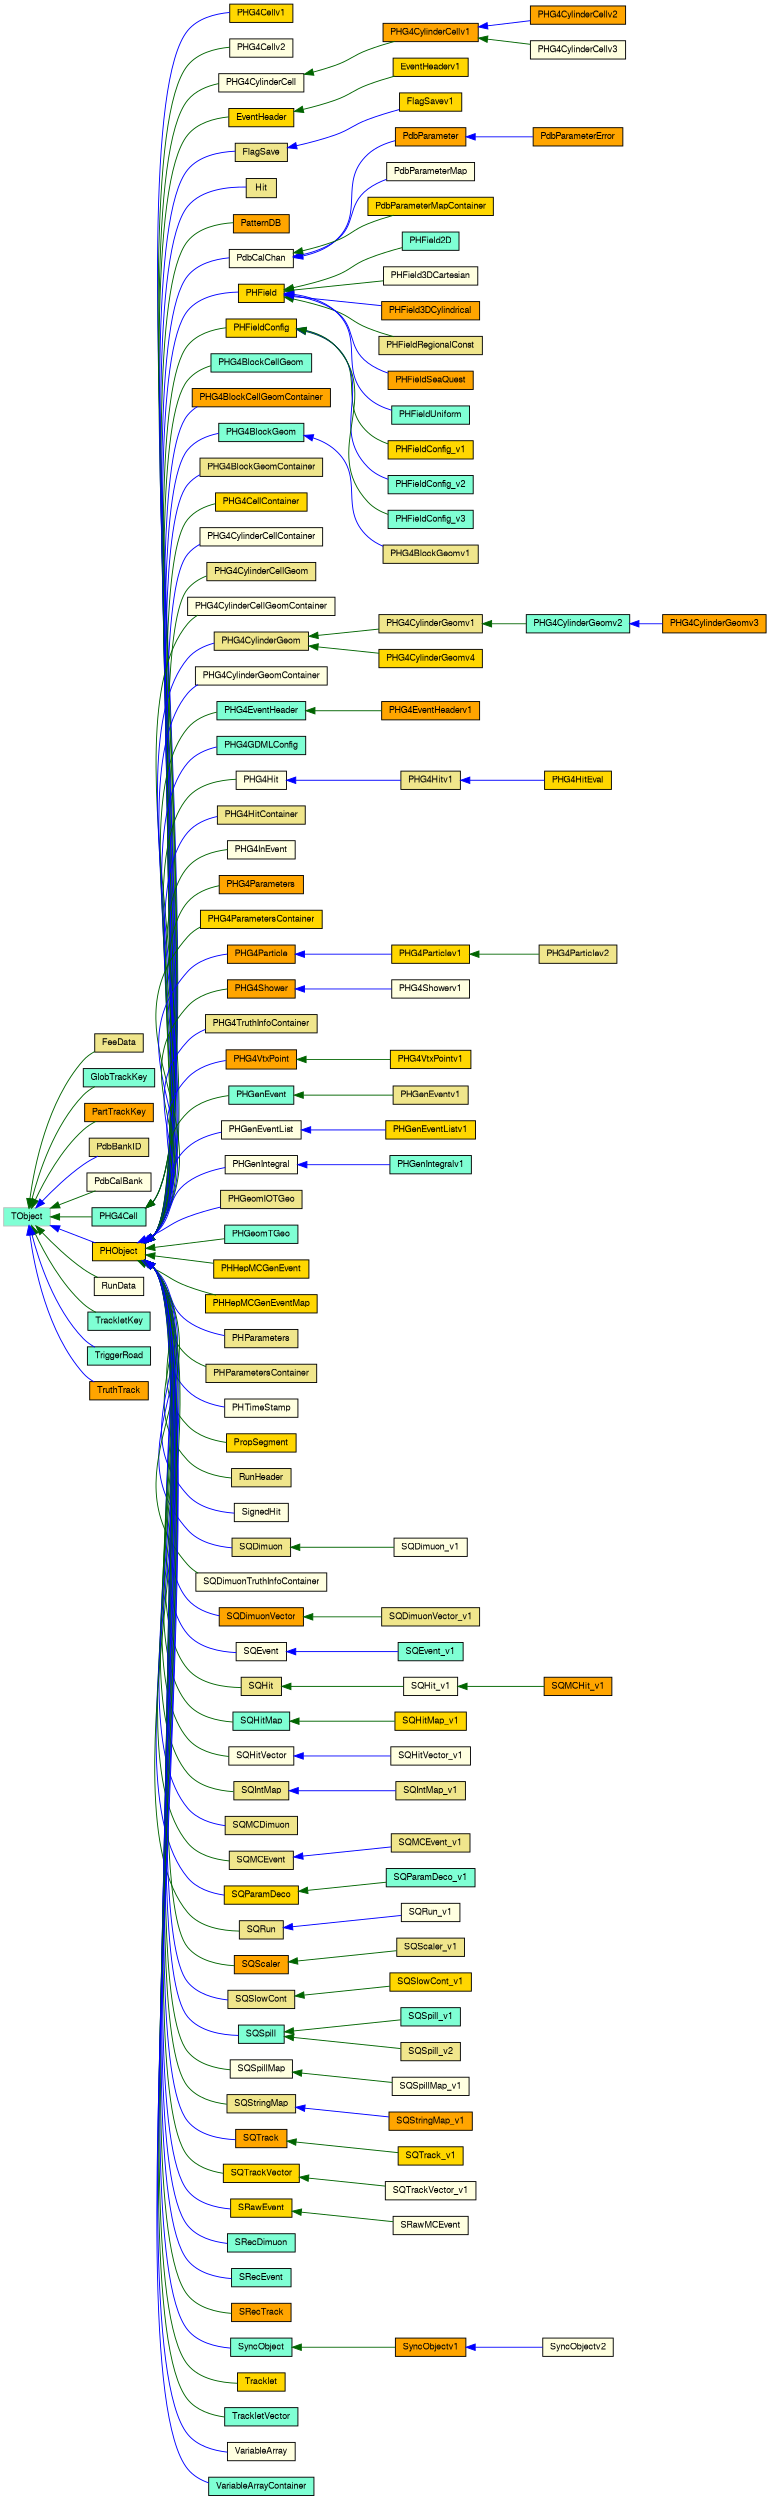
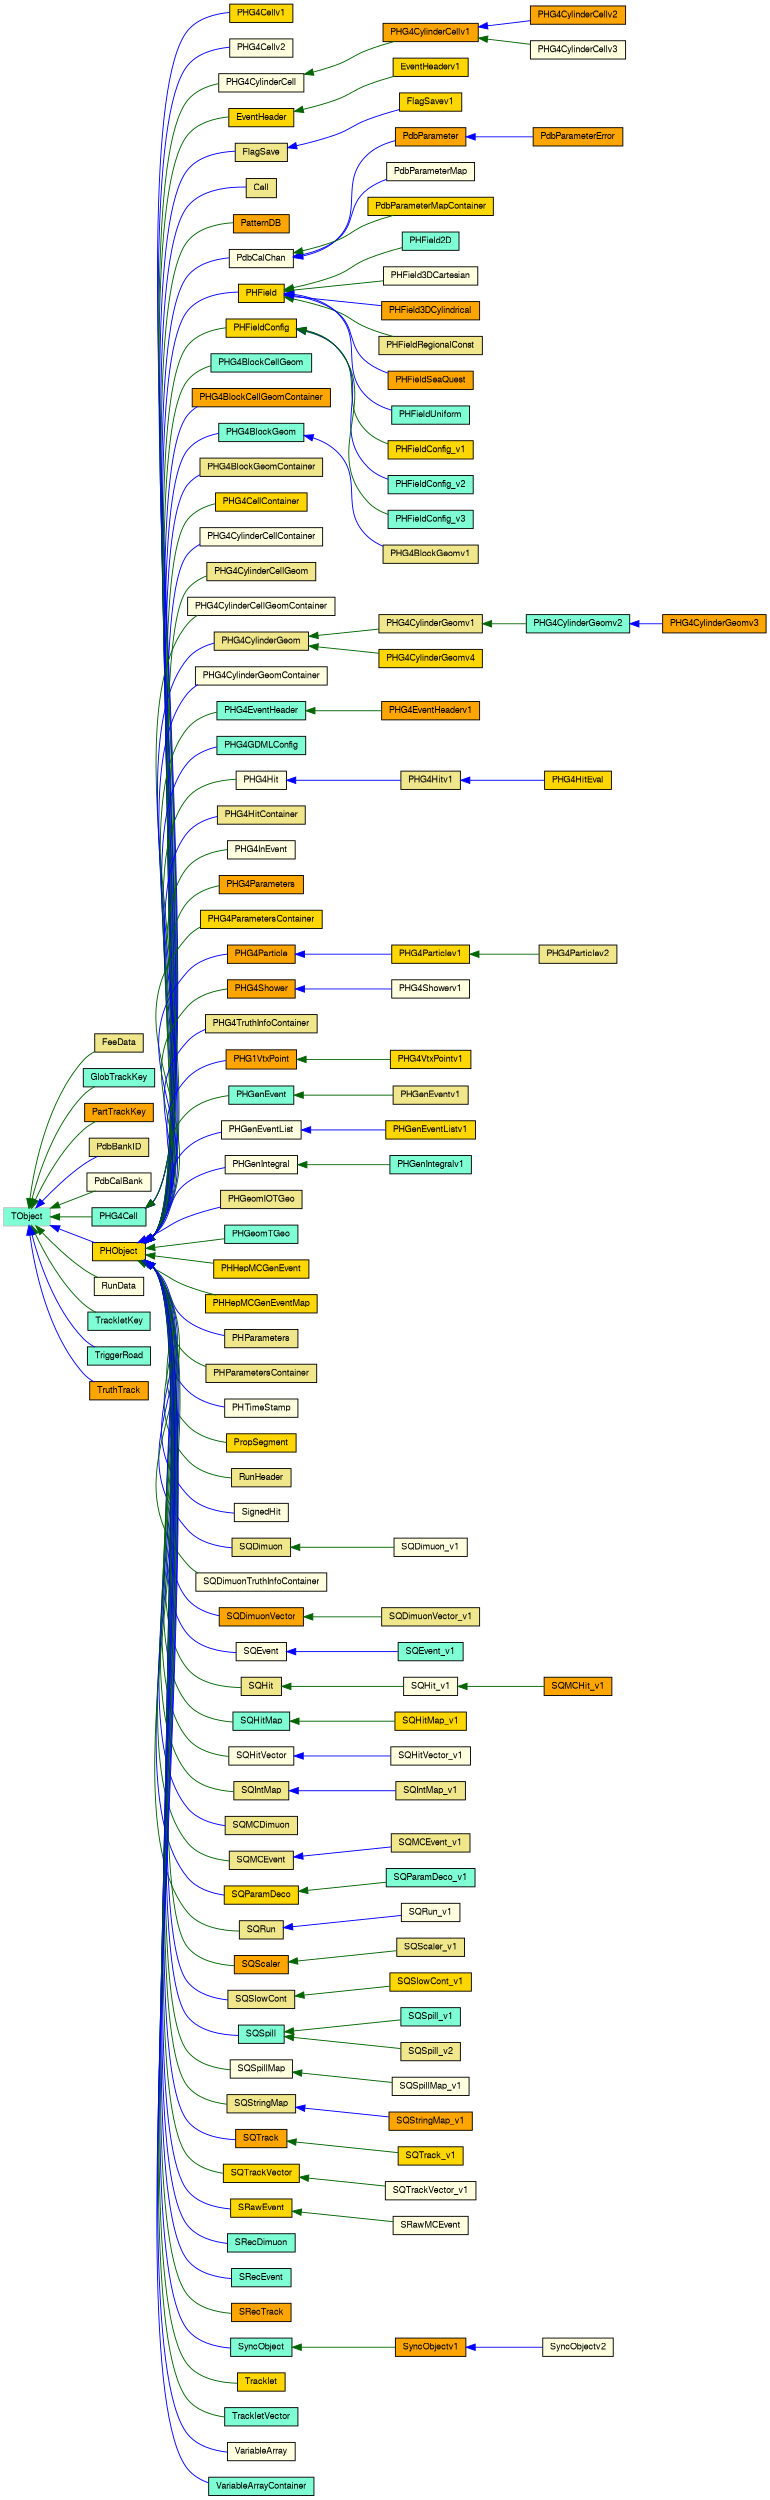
(261, 188) -> (261, 188)
(166, 610) -> (166, 610)
(261, 1059) -> (261, 1059)
(348, 1165) -> (348, 1165)
